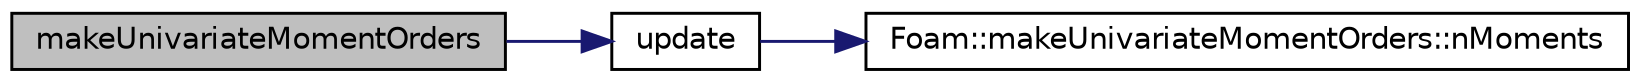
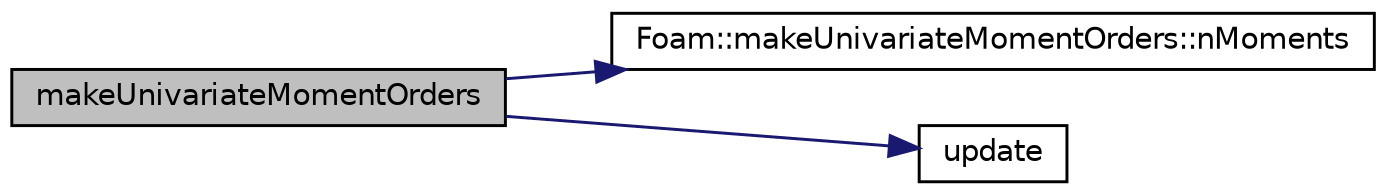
(798, 41) -> (551, 75)
